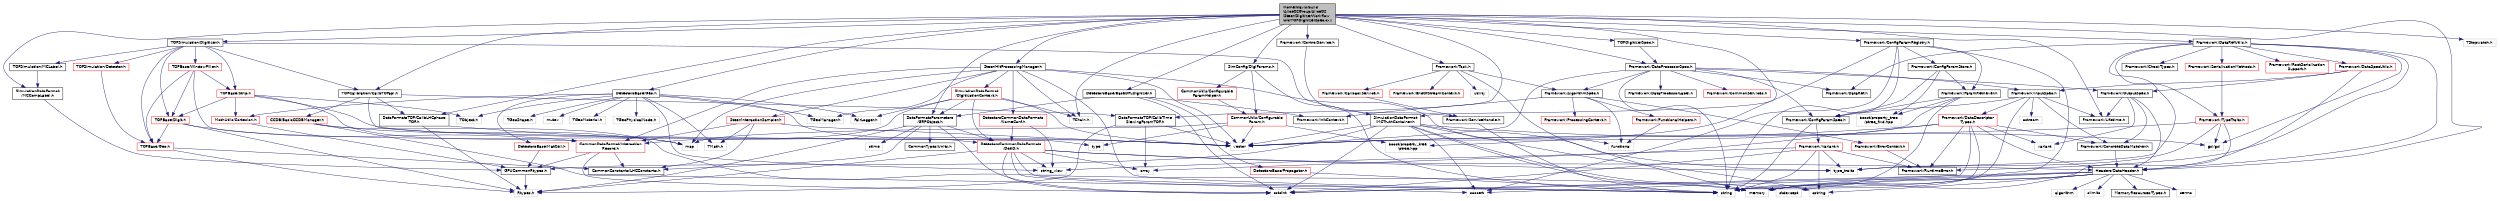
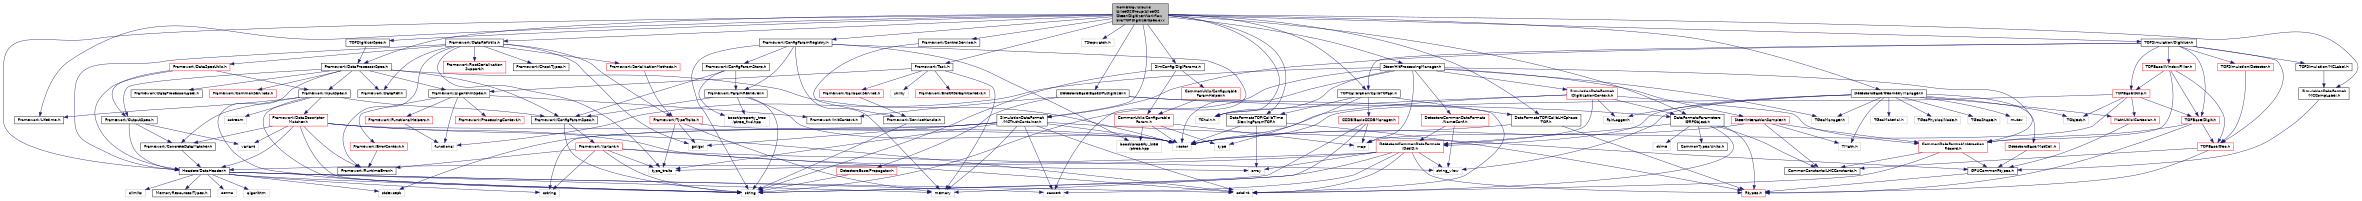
(636, 94) -> (1889, 94)
(2116, 105) -> none
(1968, 120) -> (298, 120)
(526, 193) -> (1754, 193)
